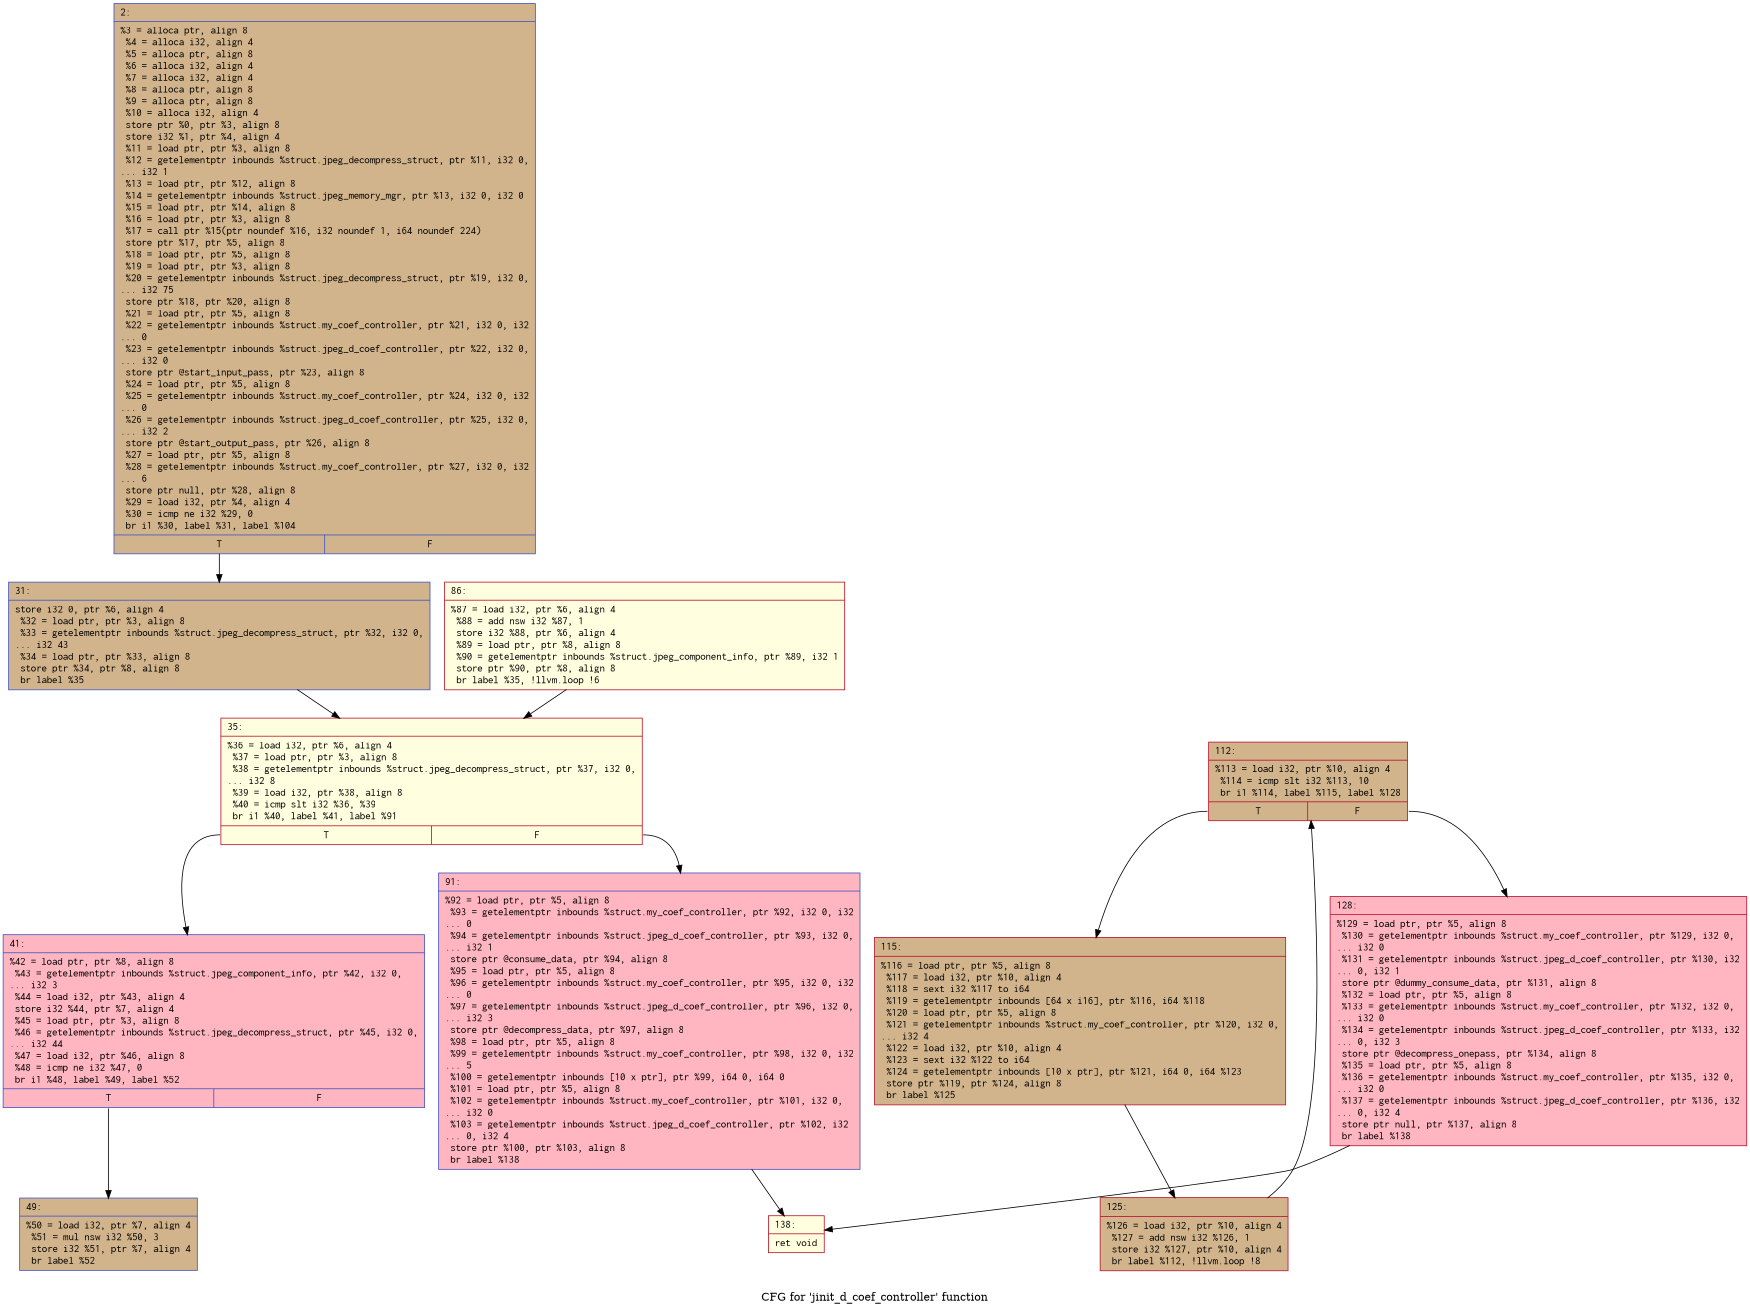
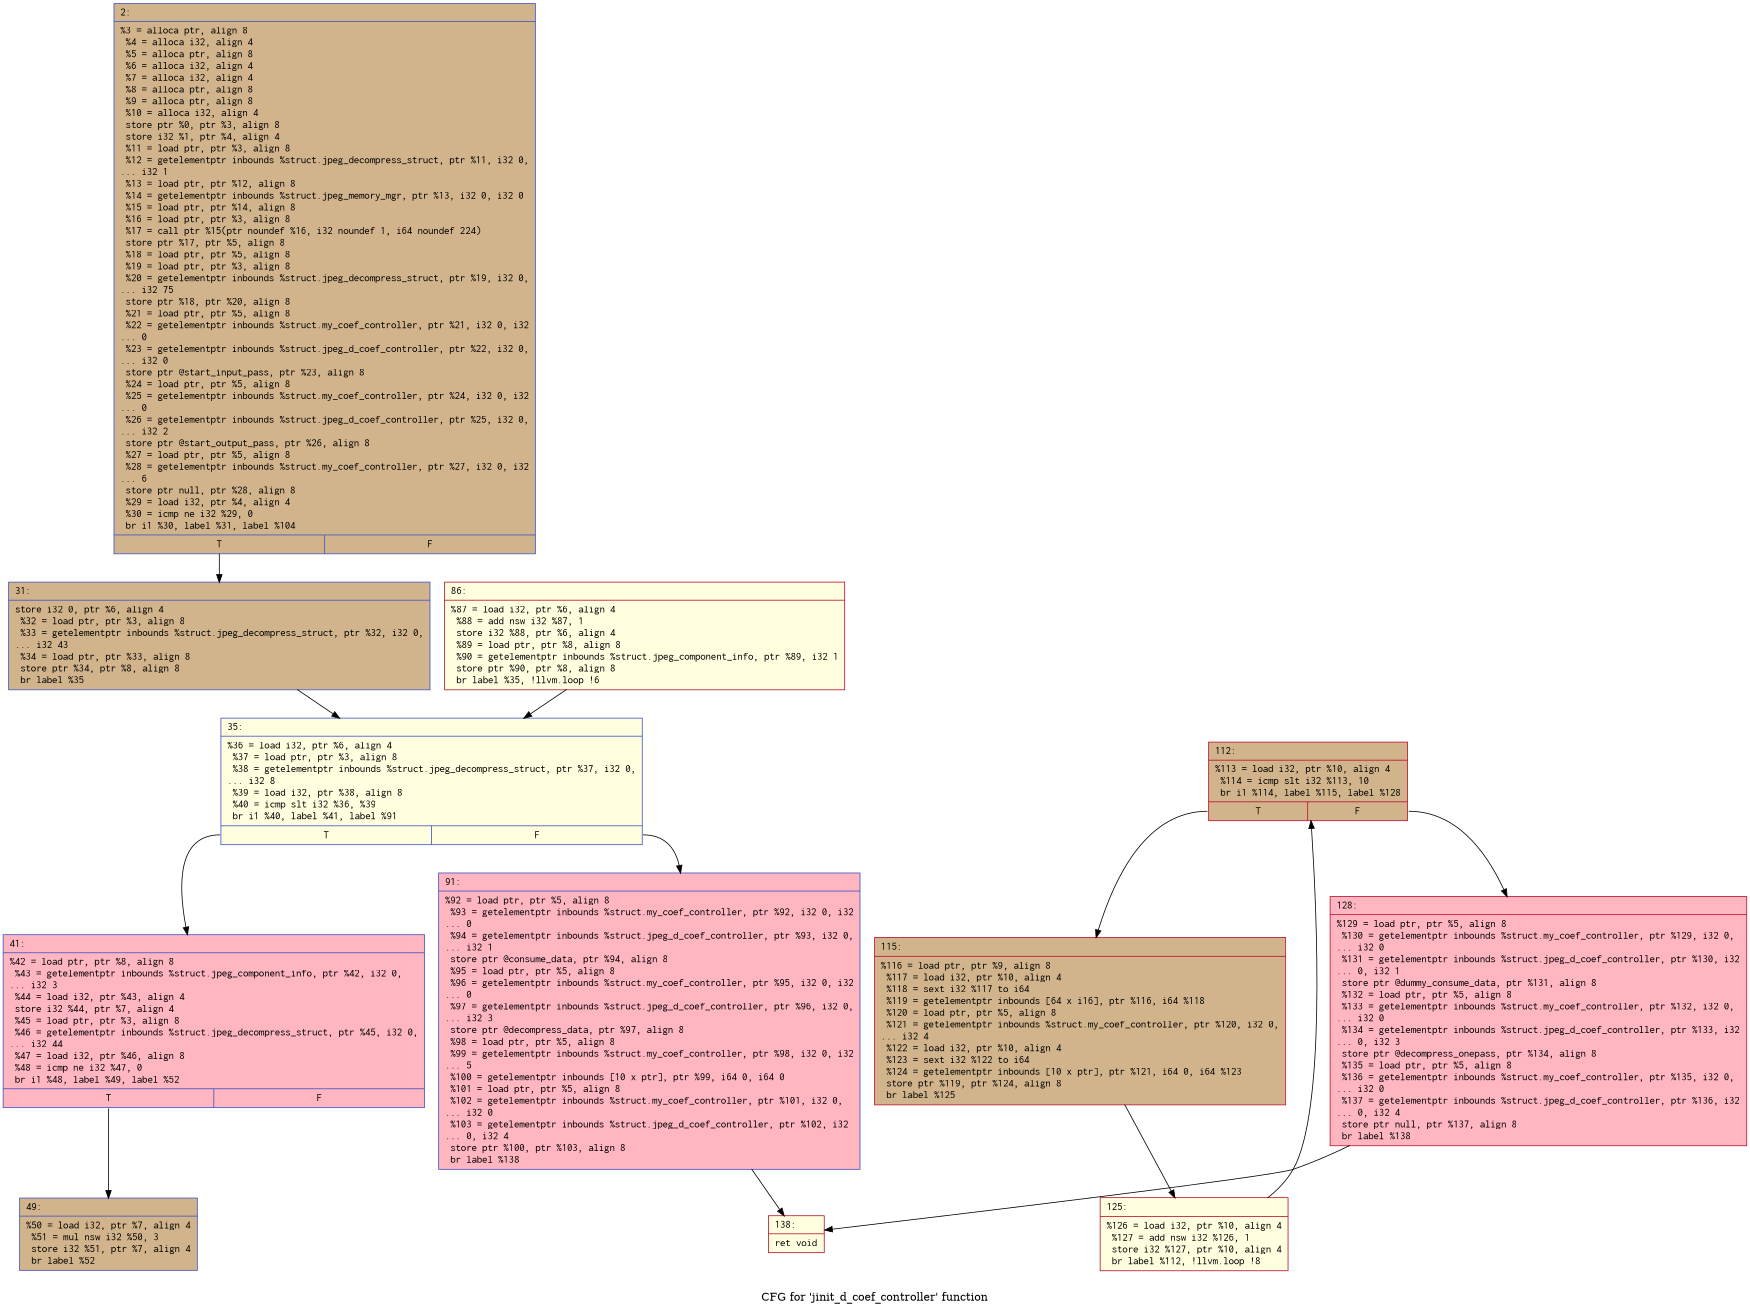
(432, 781) -> (432, 781)
(966, 965) -> (966, 965)
(1194, 1234) -> (1194, 1234)
